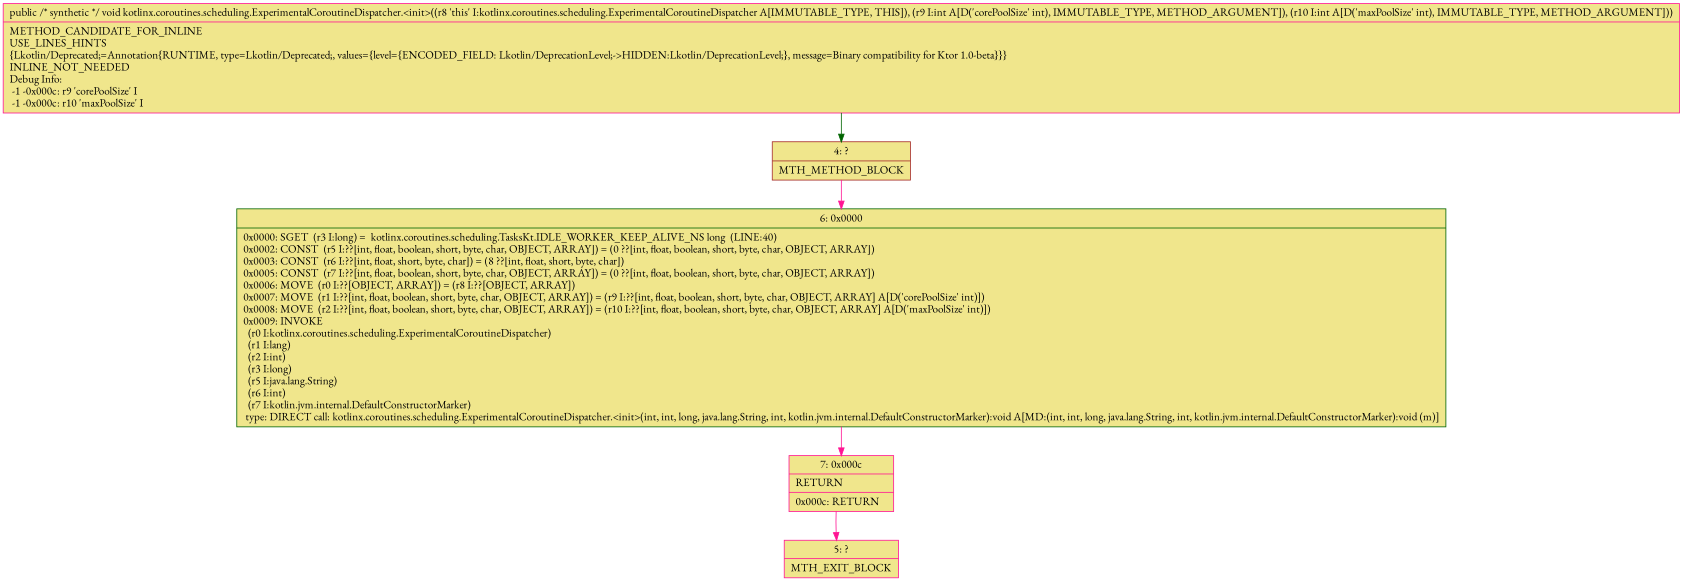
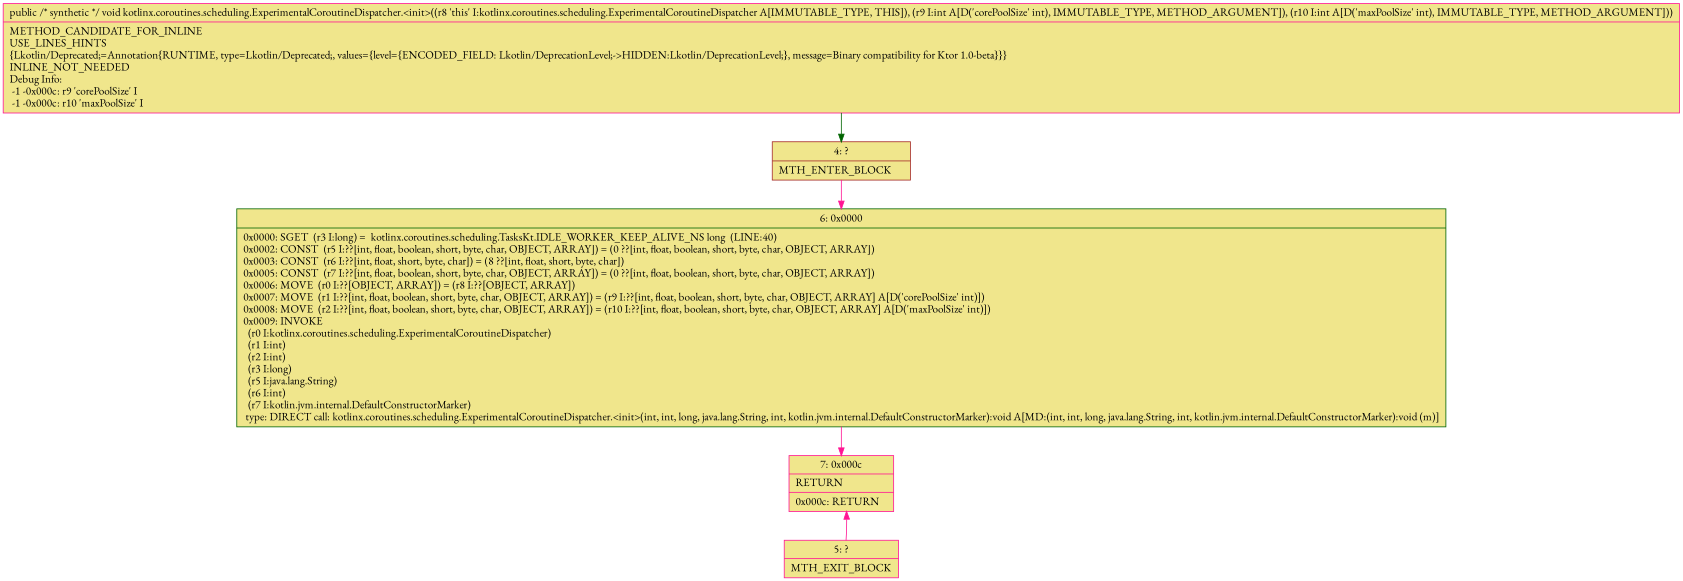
(841, 170) -> (835, 170)
(267, 345) -> (265, 345)
(836, 522) -> (847, 530)
